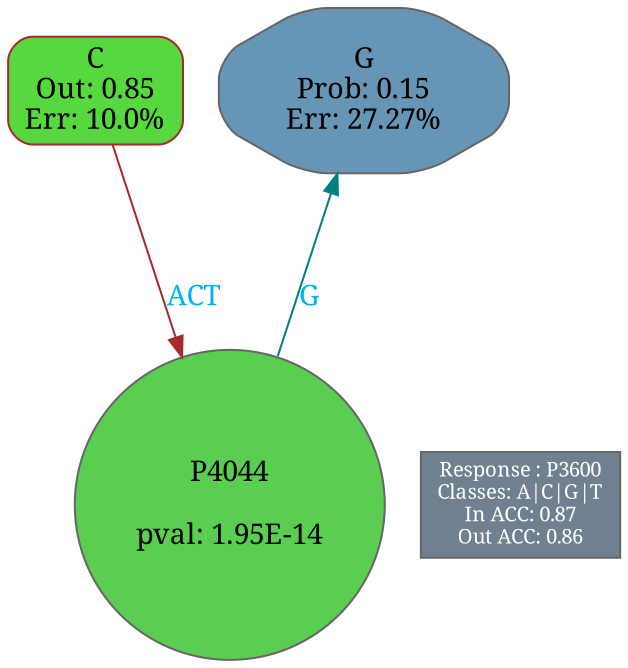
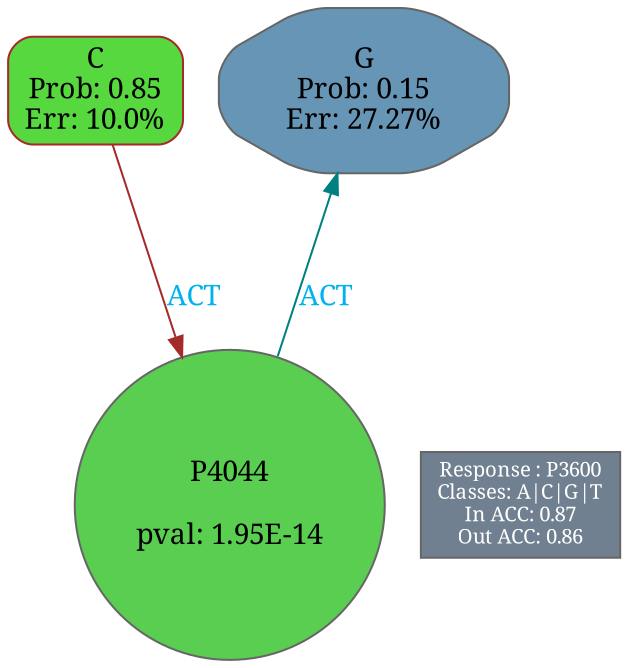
(96, 91) -> (96, 91)
(309, 298) -> (326, 298)
